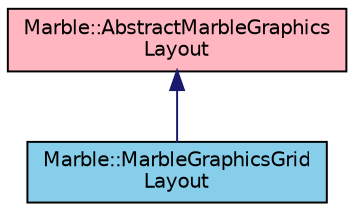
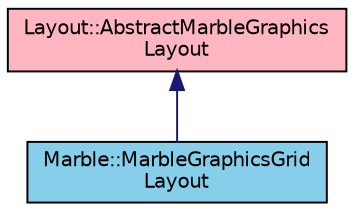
(177, 40) -> (177, 40)
